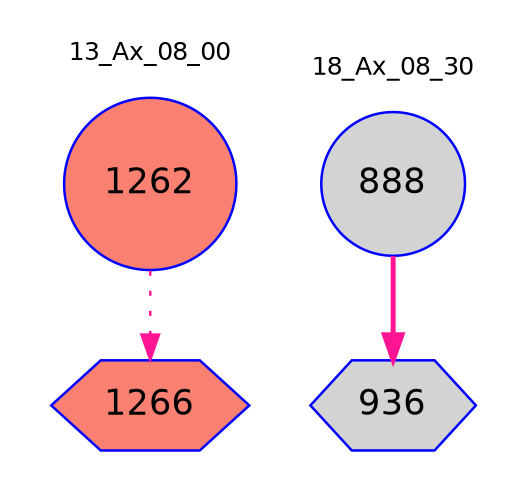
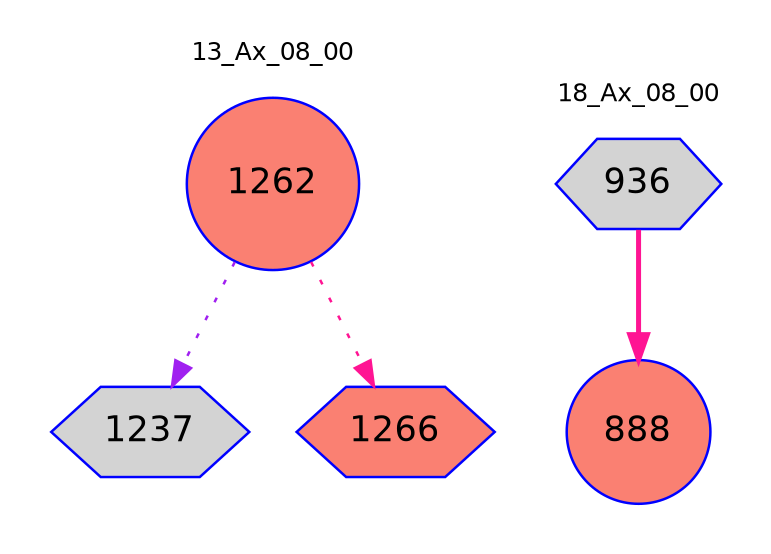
(393, 68) -> (639, 95)
(393, 184) -> (639, 432)
(393, 295) -> (639, 282)
none -> (150, 432)
